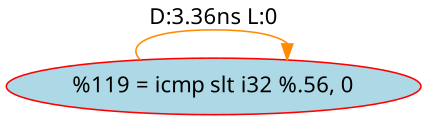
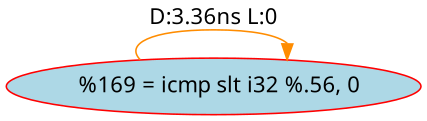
(214, 86) -> (214, 86)
